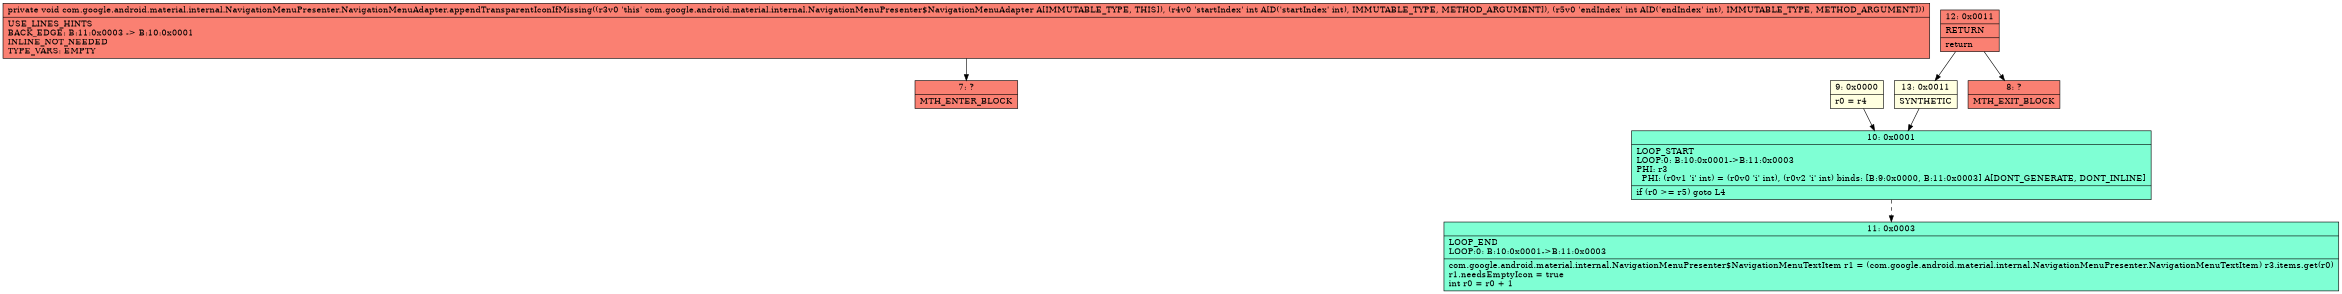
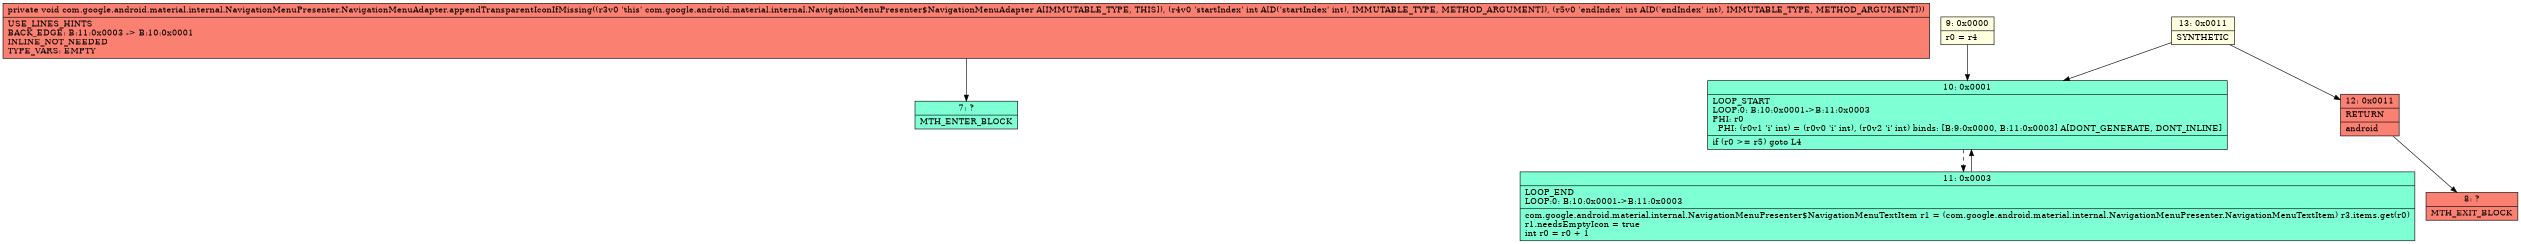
(1959, 44) -> (2362, 129)
(1947, 64) -> (2282, 71)
(966, 95) -> (966, 115)
none -> (1972, 164)
(1654, 169) -> (1730, 119)
